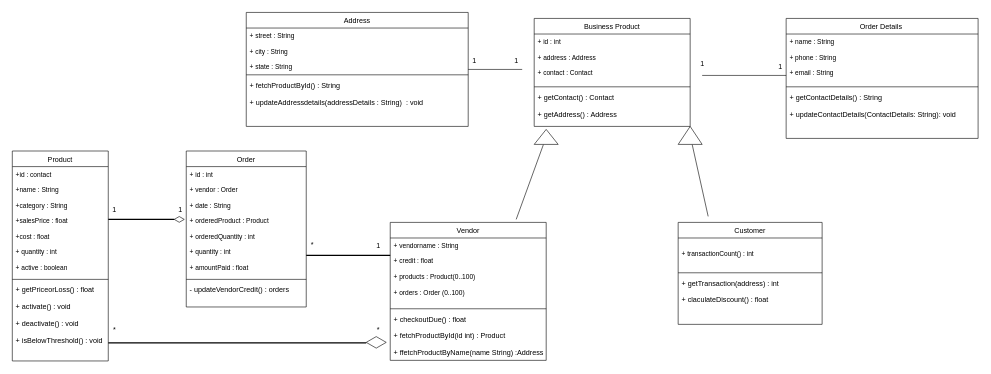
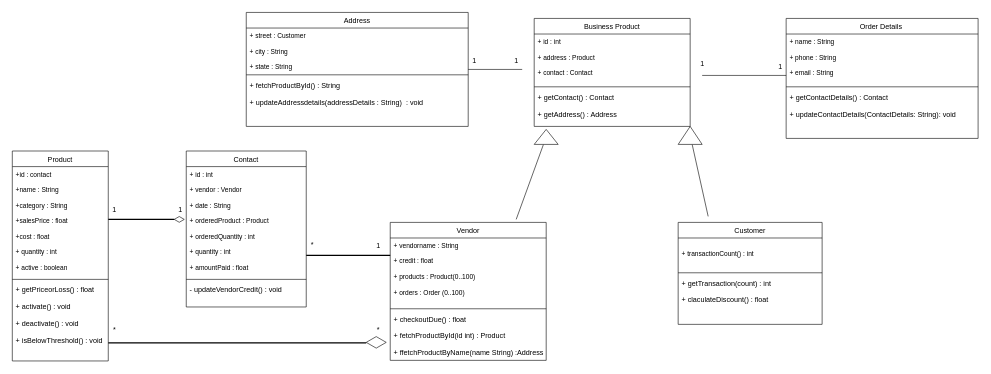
(277, 36) -> (281, 36)
(551, 42) -> (551, 42)
(844, 97) -> (846, 97)
(246, 159) -> (246, 159)
(203, 174) -> (203, 174)
(738, 283) -> (734, 283)
(247, 290) -> (242, 290)
